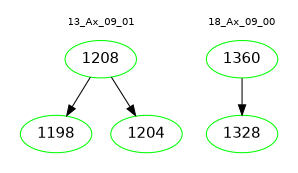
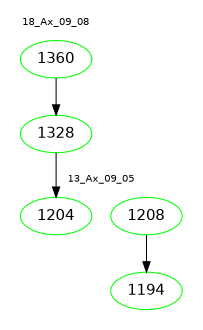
(101, 22) -> (101, 179)
(242, 22) -> (56, 22)
(121, 92) -> (56, 176)
(56, 134) -> (146, 291)
